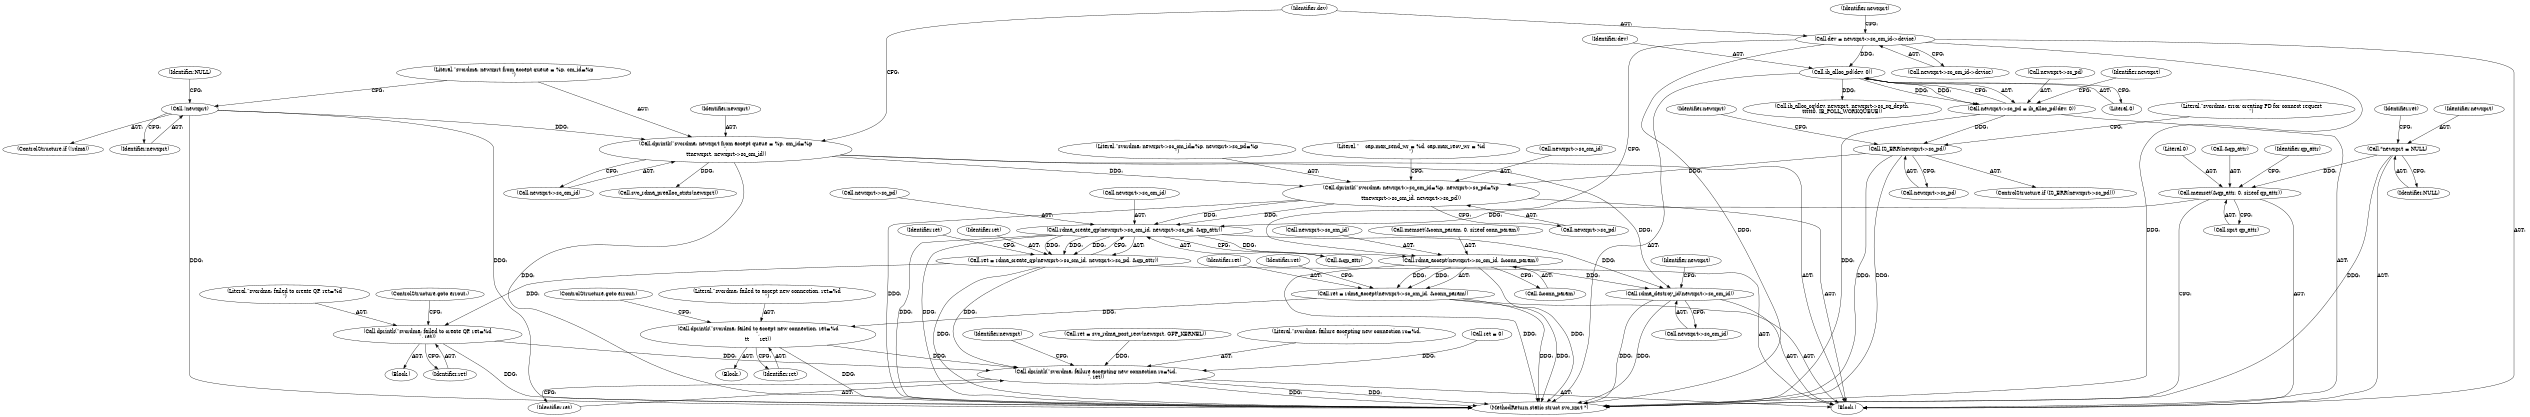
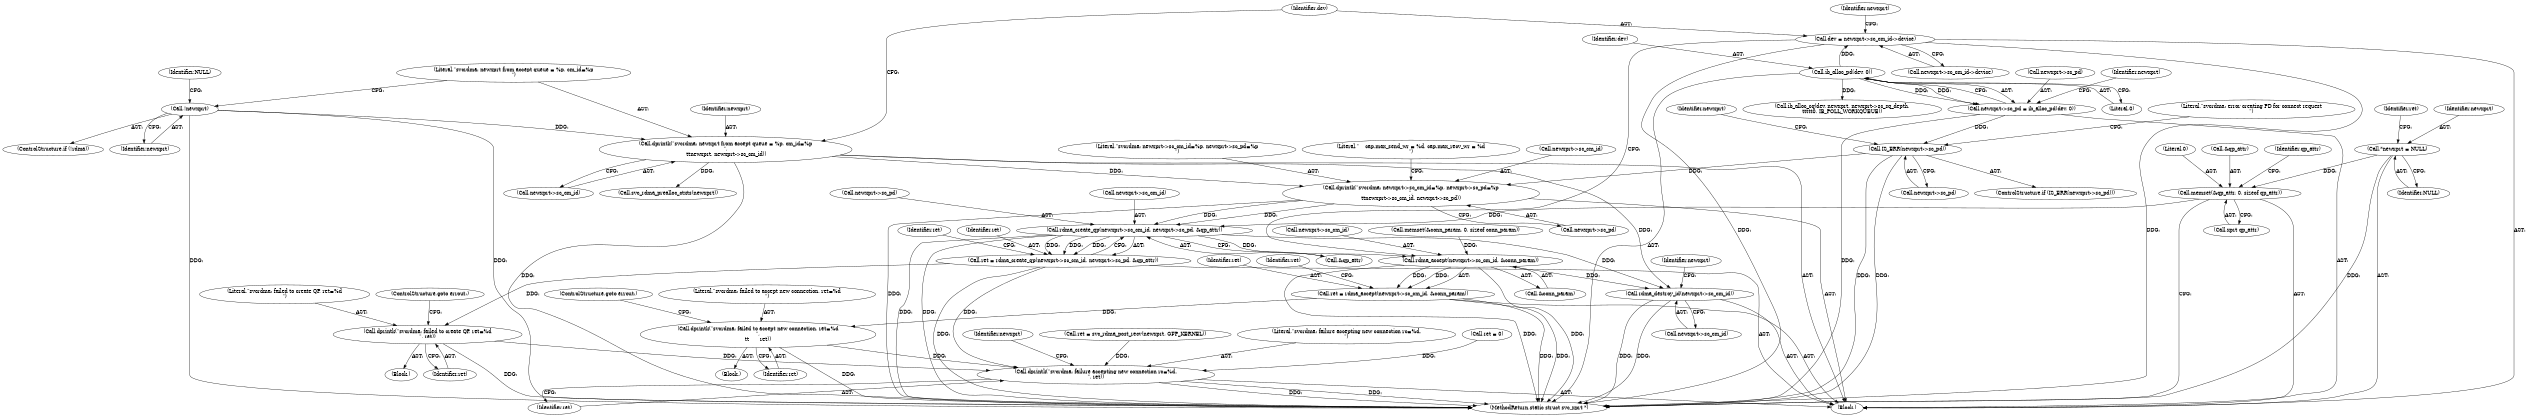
(1859, 56) -> (1840, 56)
(1471, 246) -> (1471, 246)
(1528, 276) -> (1528, 276)
